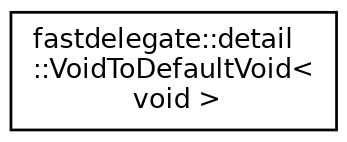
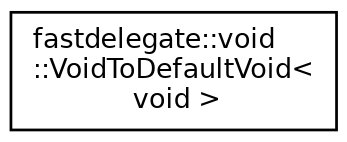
(174, 71) -> (174, 71)
